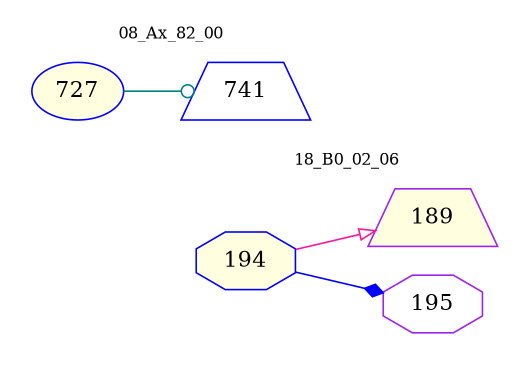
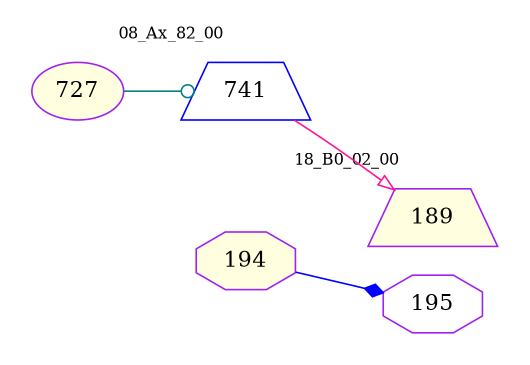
(78, 91) -> (78, 91)
(347, 161) -> (347, 161)
(328, 242) -> (347, 155)
(246, 261) -> (246, 261)
